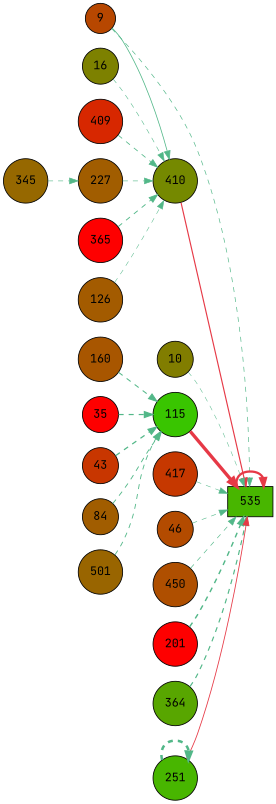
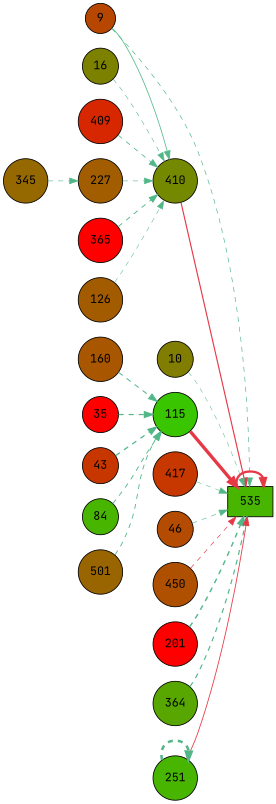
(100, 517) -> (100, 517)
(210, 546) -> (210, 546)
